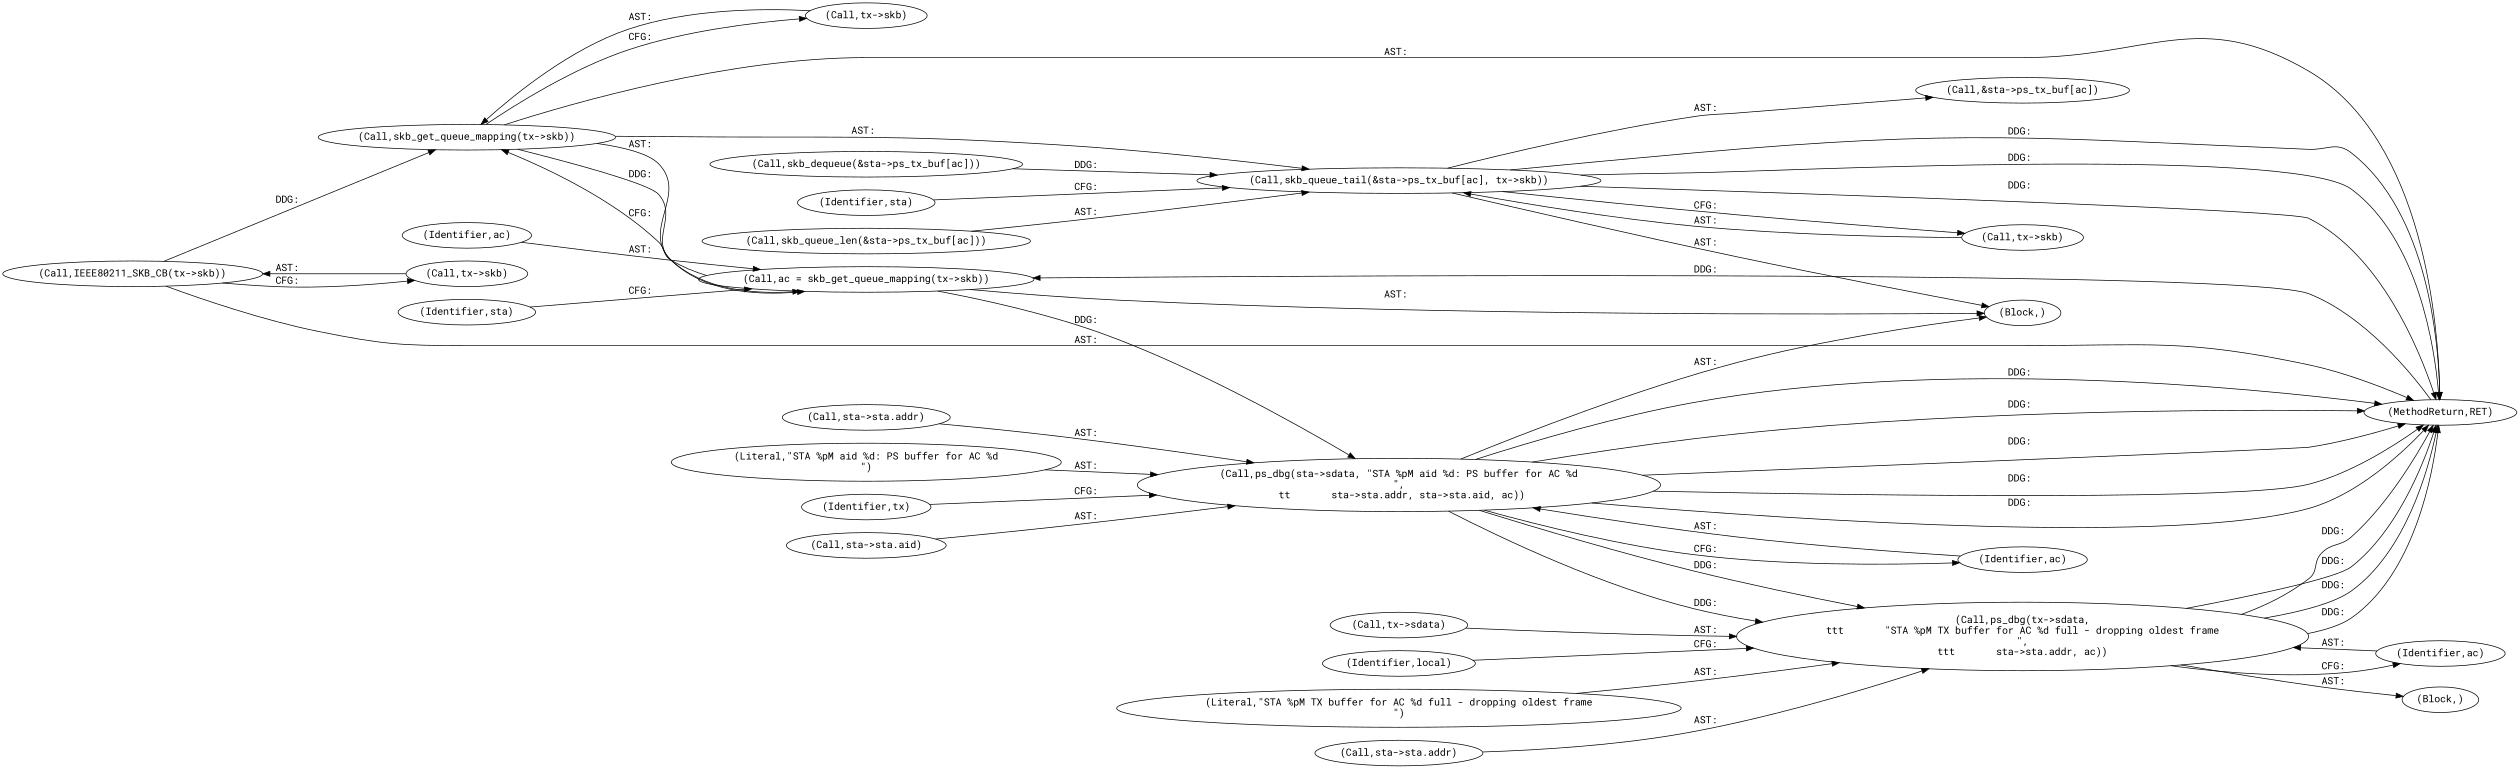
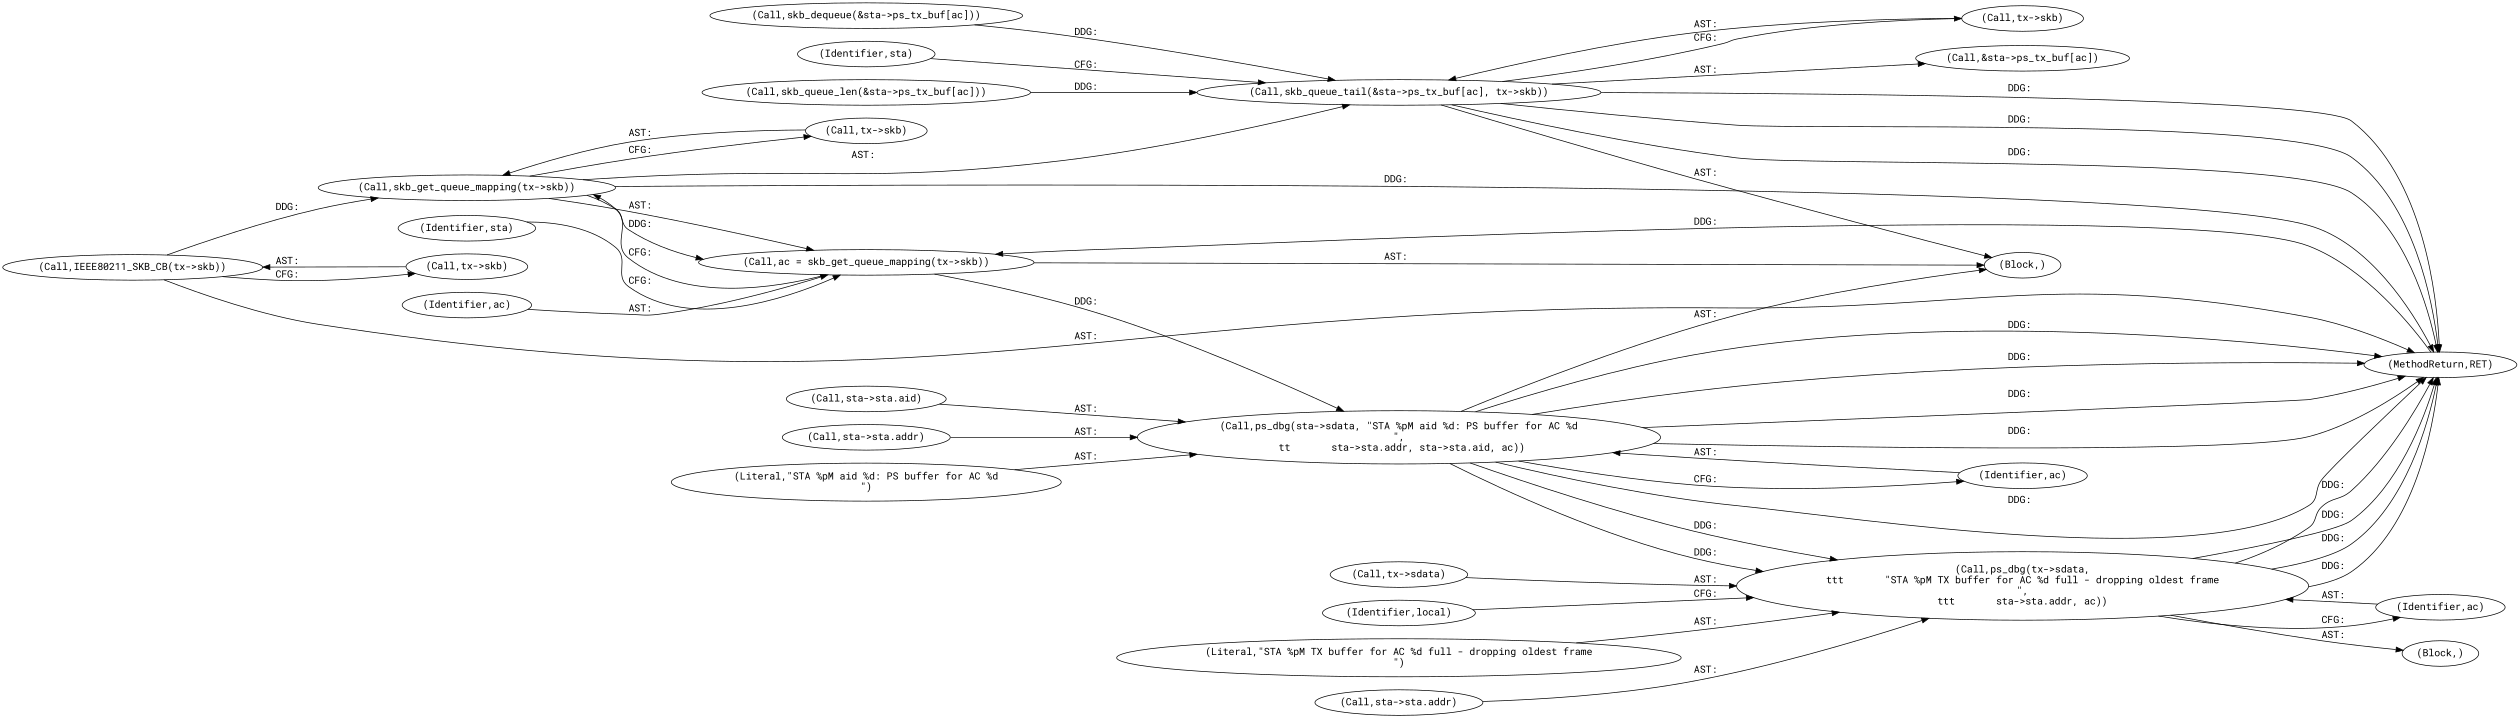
(1399, 52) -> (1399, 180)
(1089, 212) -> (1089, 87)
(866, 507) -> none
